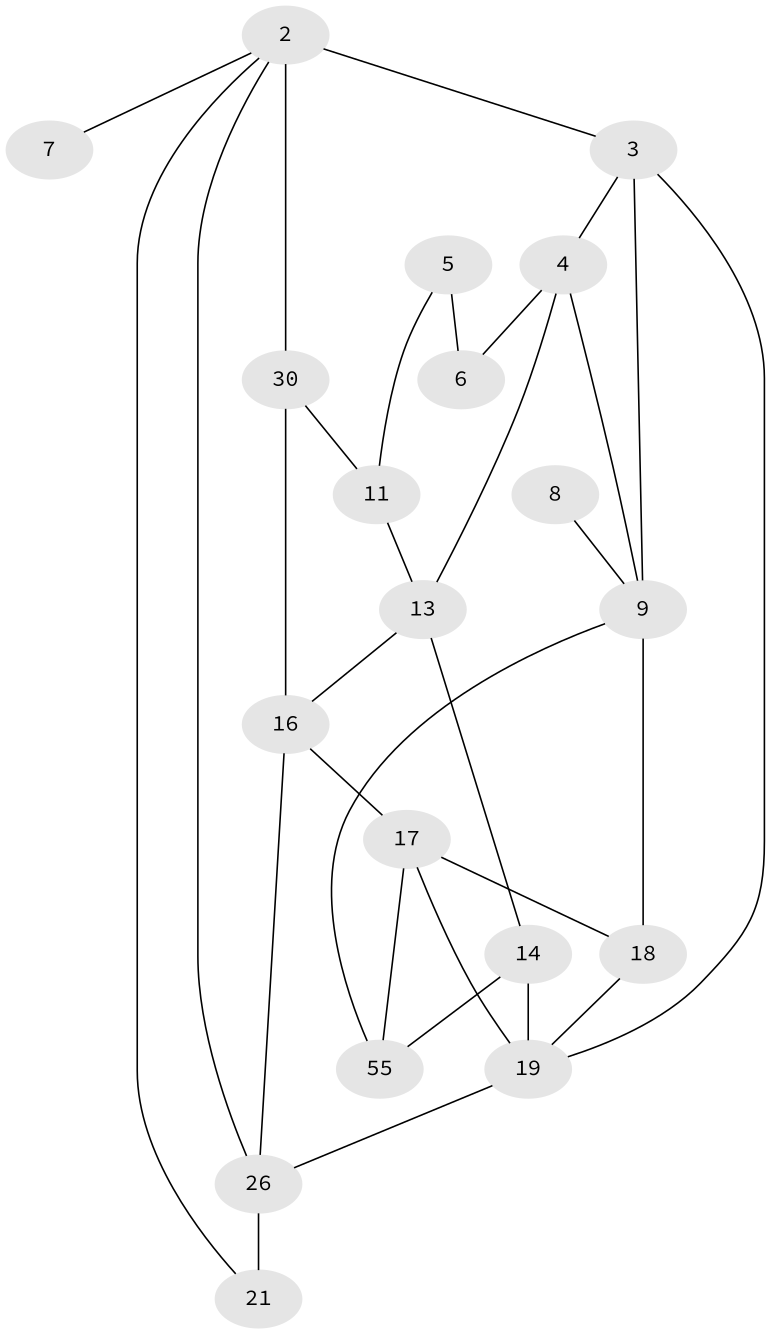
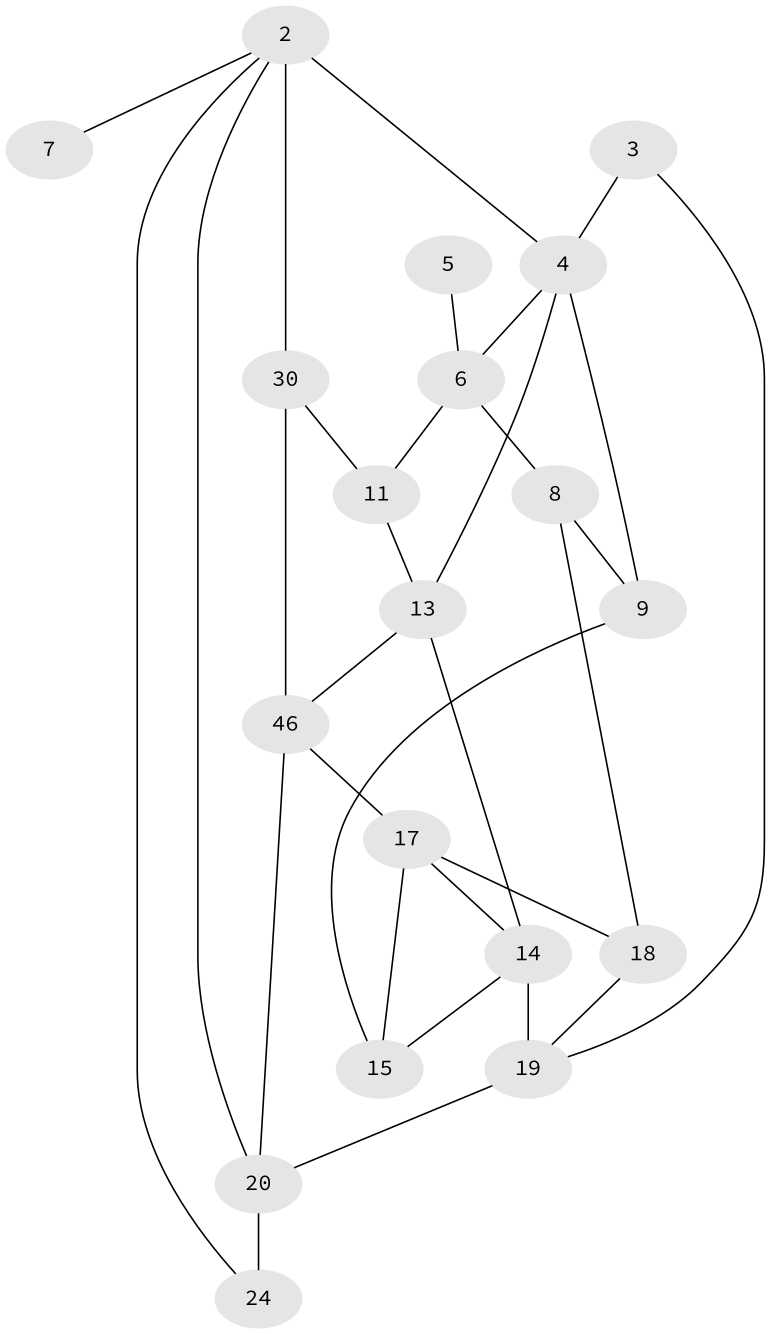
(460, 93) -> (424, 150)
(396, 376) -> (419, 437)
(638, 380) -> none
none -> (515, 445)
(286, 725) -> (286, 725)
(643, 782) -> (599, 725)
(458, 958) -> (468, 897)
(380, 1069) -> (380, 1069)
(259, 1184) -> (259, 1184)
(259, 1299) -> (259, 1299)
